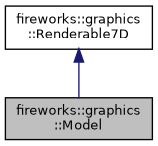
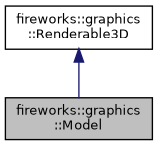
(79, 28) -> (79, 28)
